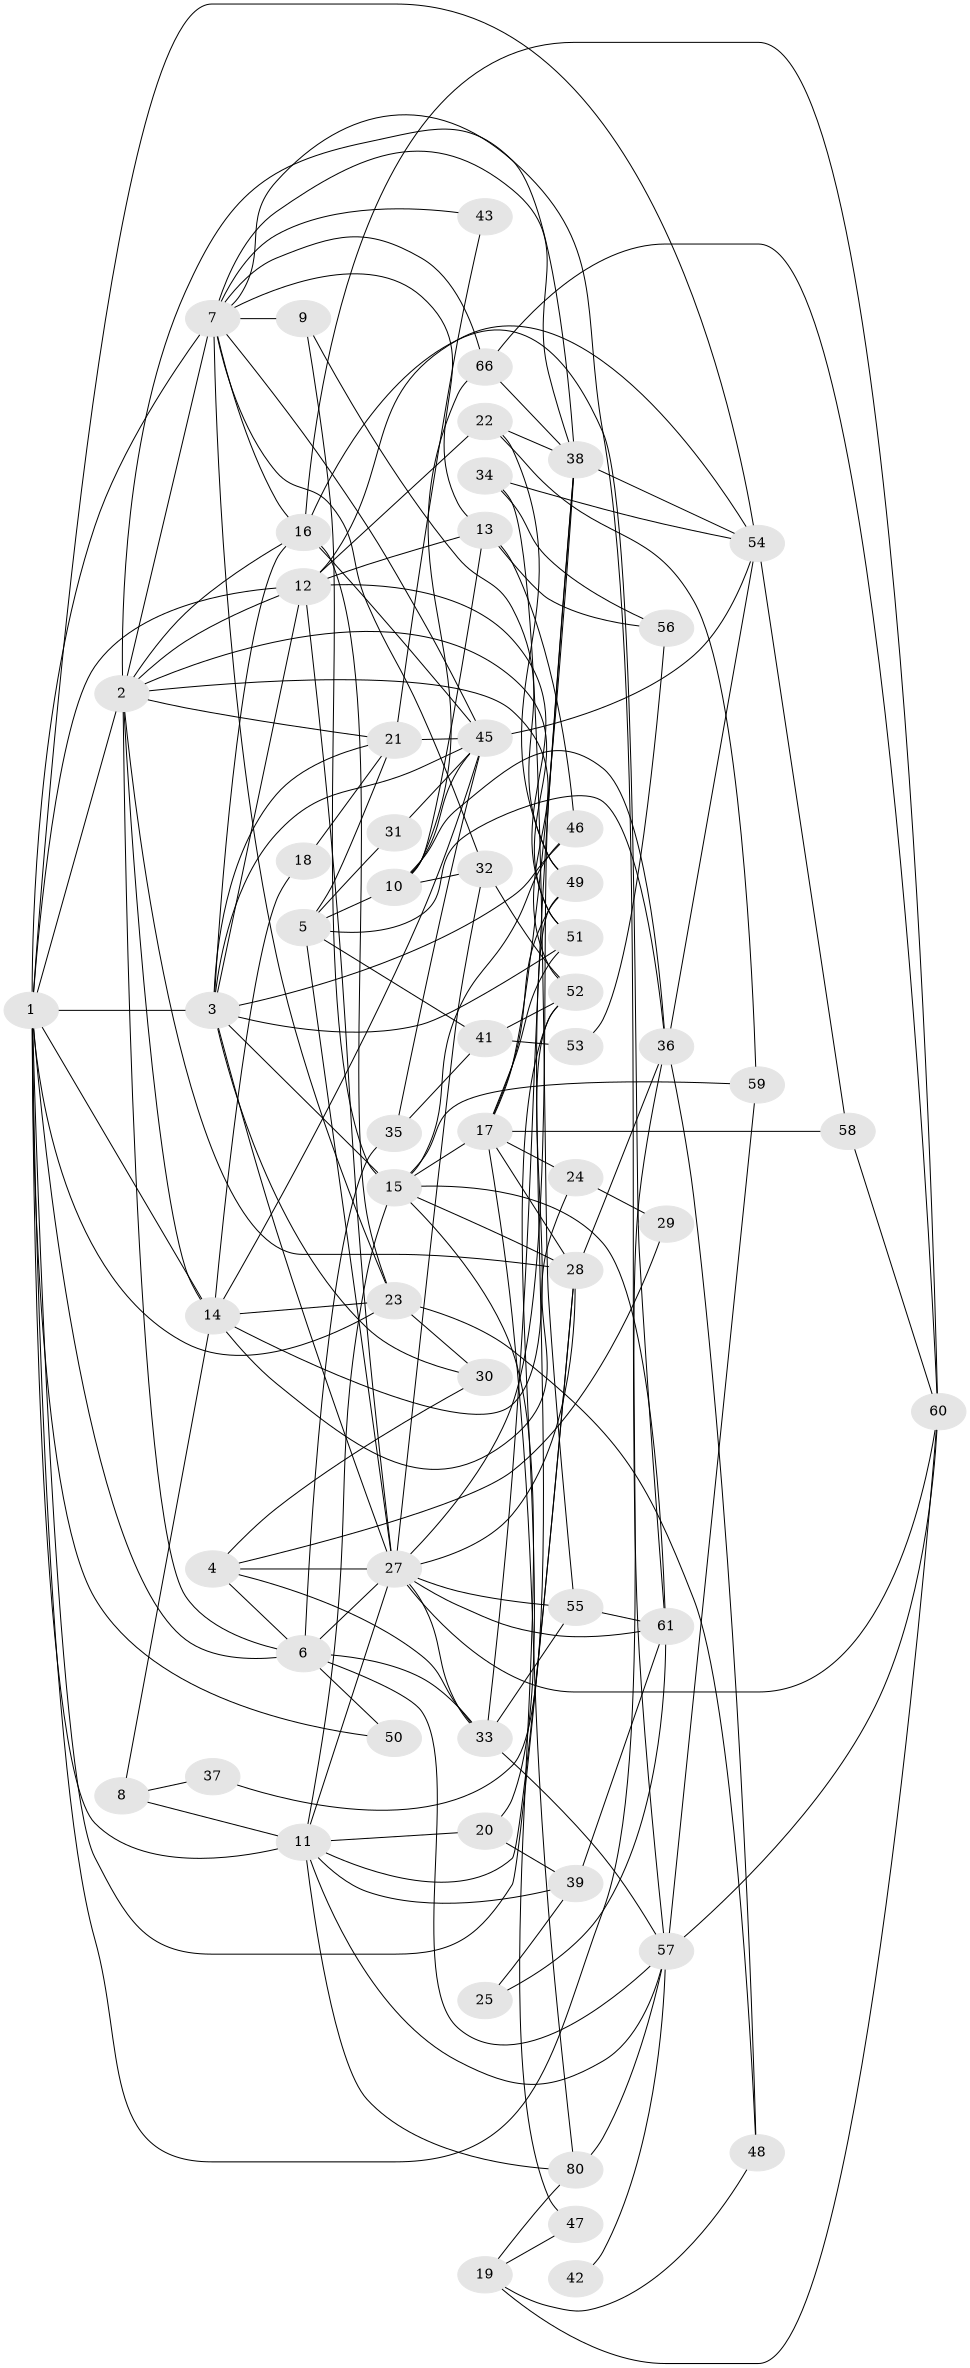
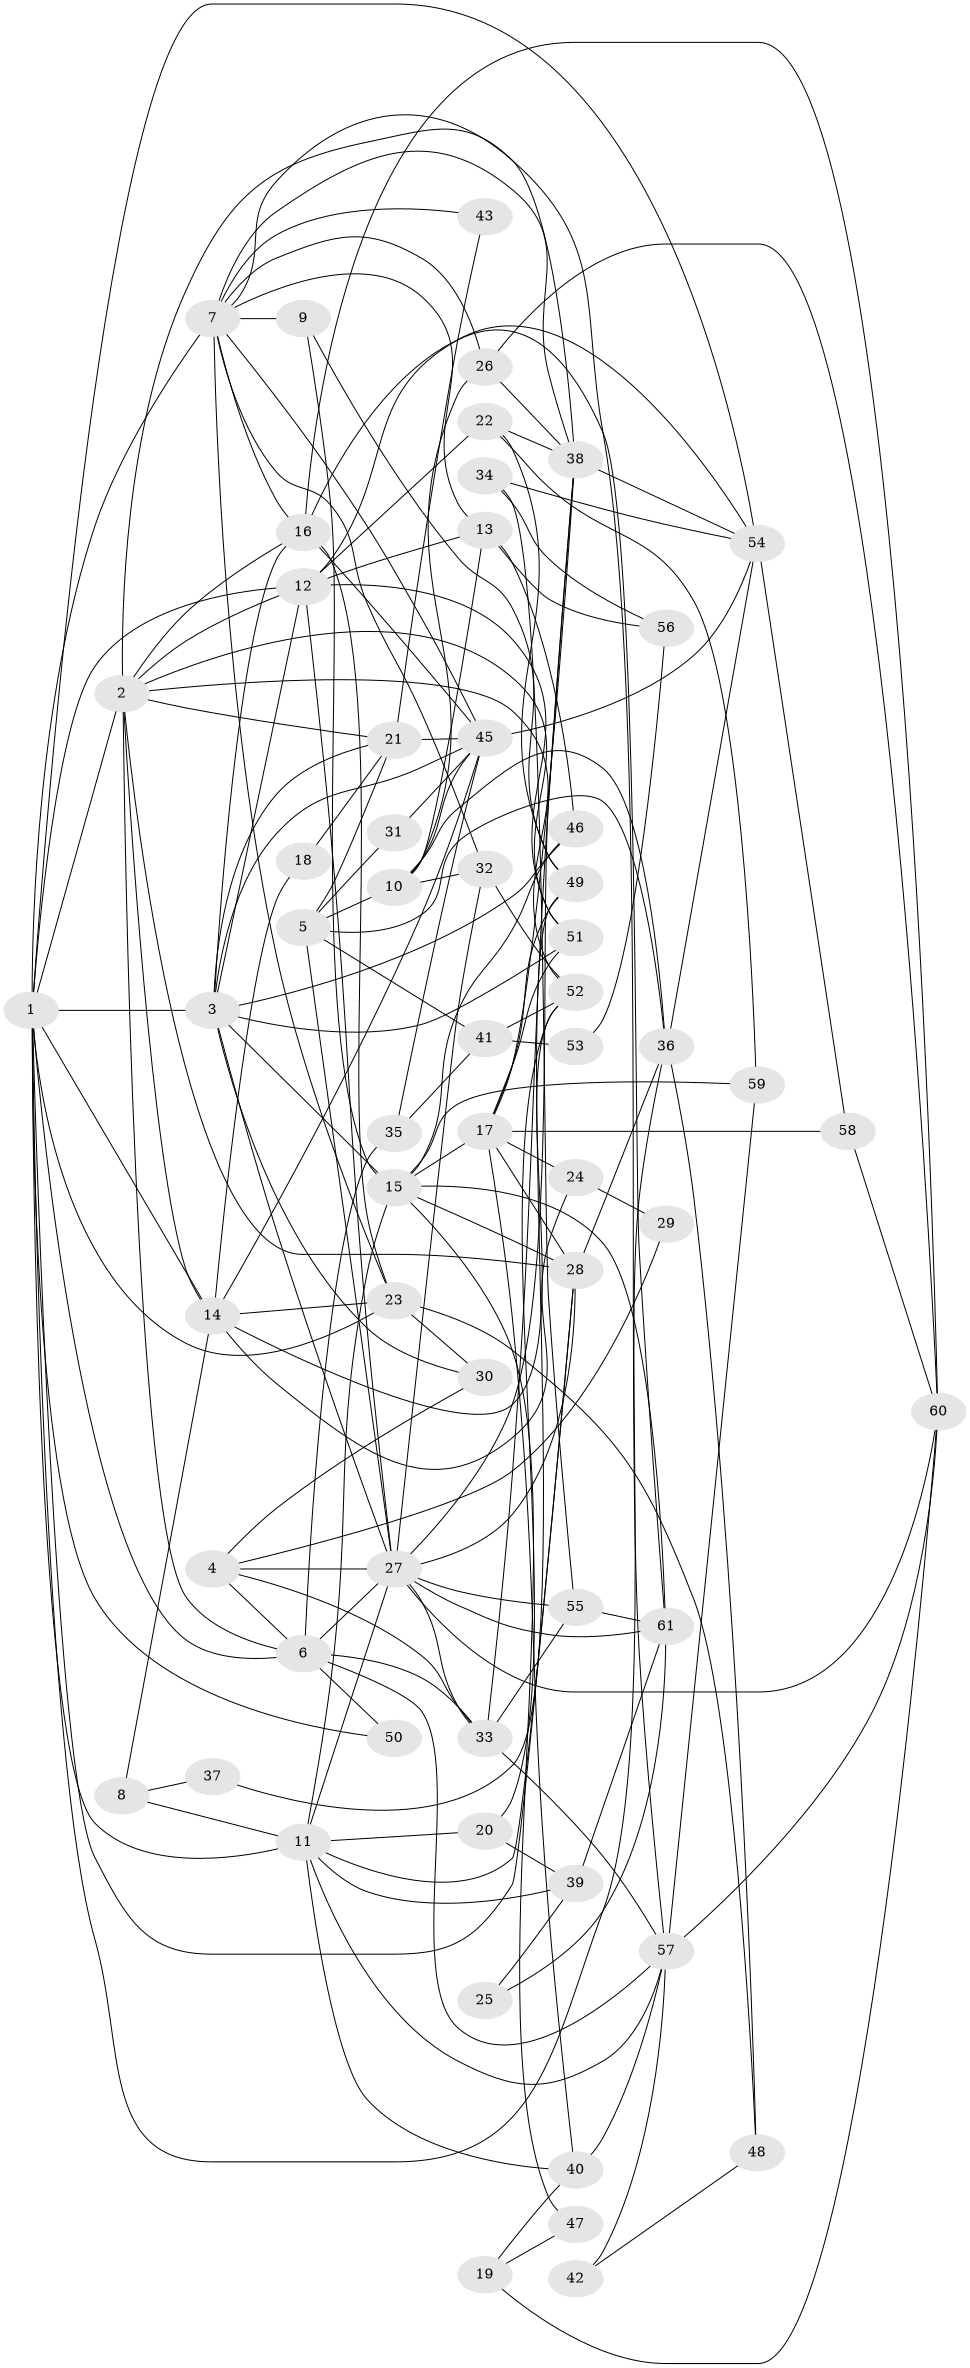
(485, 367) -> (485, 367)
(167, 506) -> none
(576, 2170) -> (576, 2170)
(647, 2283) -> (667, 2216)
